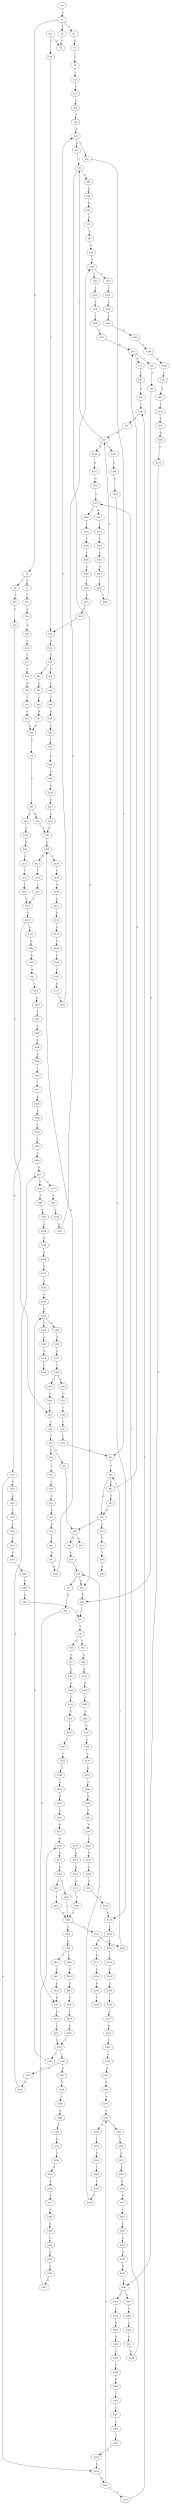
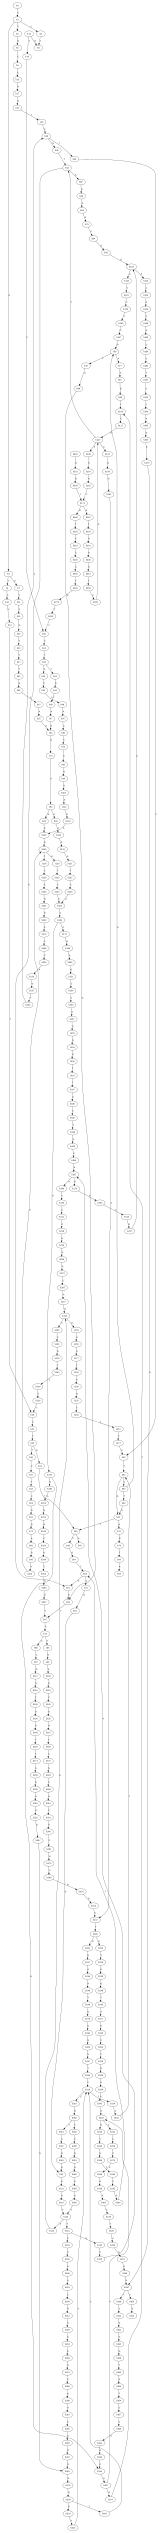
(54, 1379) -> (48, 1379)
none -> (88, 2011)
(129, 2322) -> none
